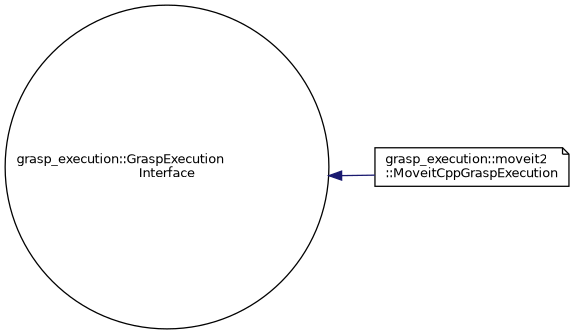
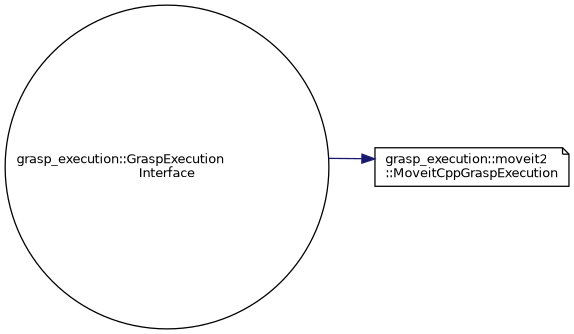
(358, 175) -> (345, 158)
